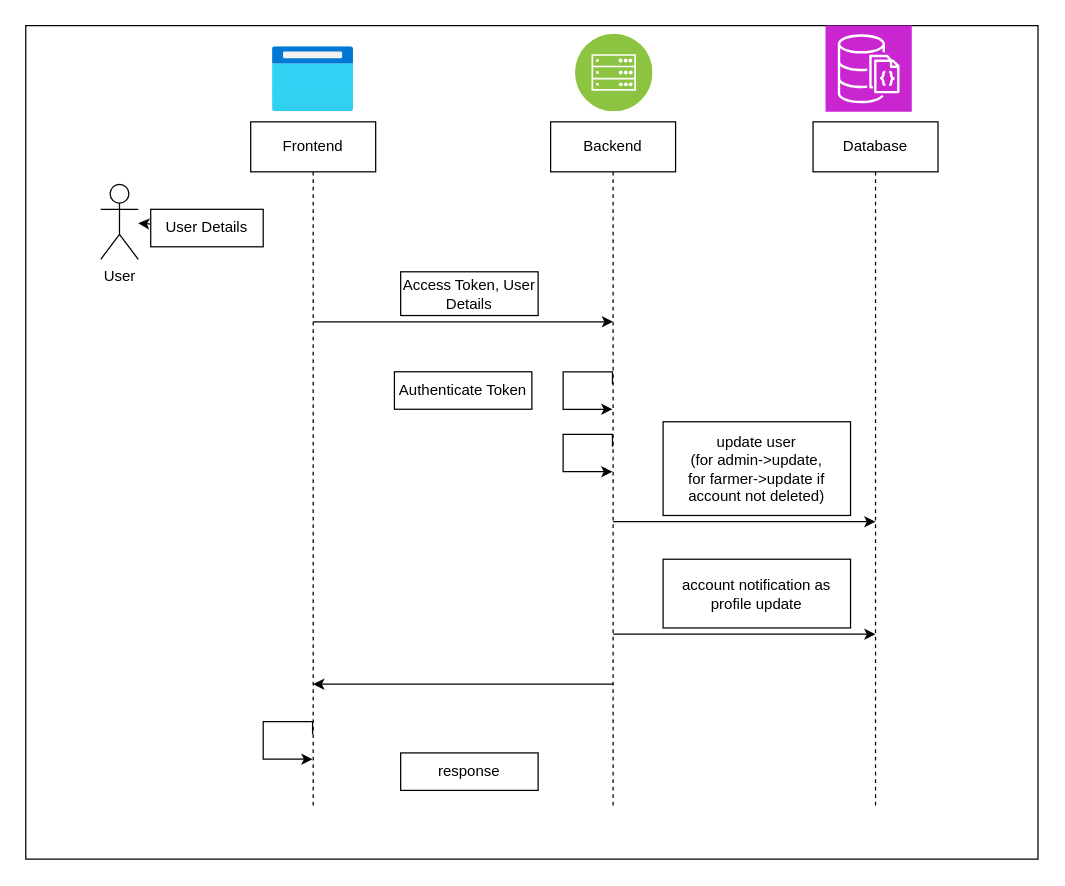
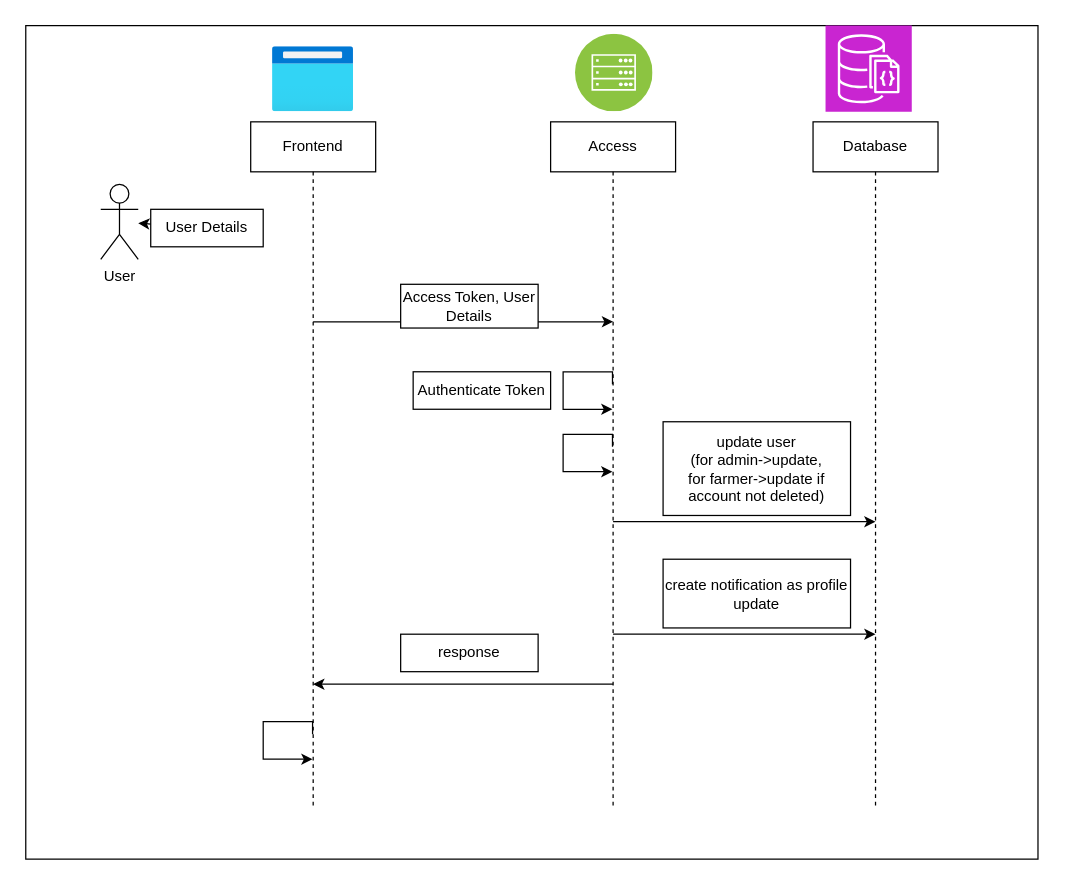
(613, 147) -> (613, 147)
(469, 294) -> (469, 306)
(463, 391) -> (482, 391)
(757, 594) -> (757, 594)
(469, 772) -> (469, 653)
